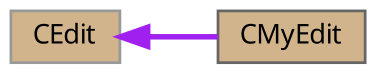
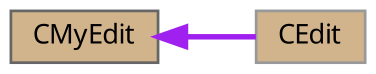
(183, 37) -> (221, 37)
